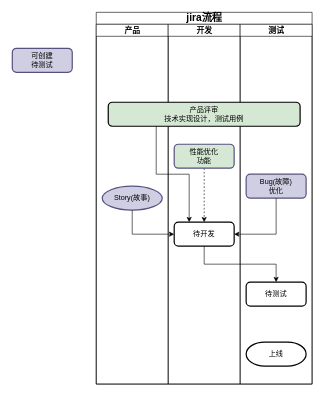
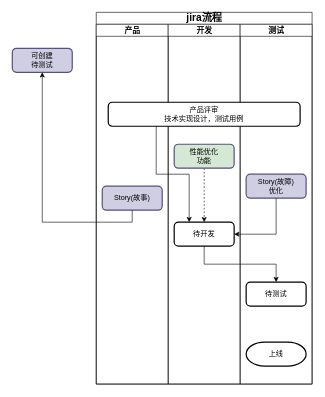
(204, 114) -> (204, 114)
(276, 186) -> (276, 186)
(132, 198) -> (132, 198)
(132, 233) -> (42, 222)
